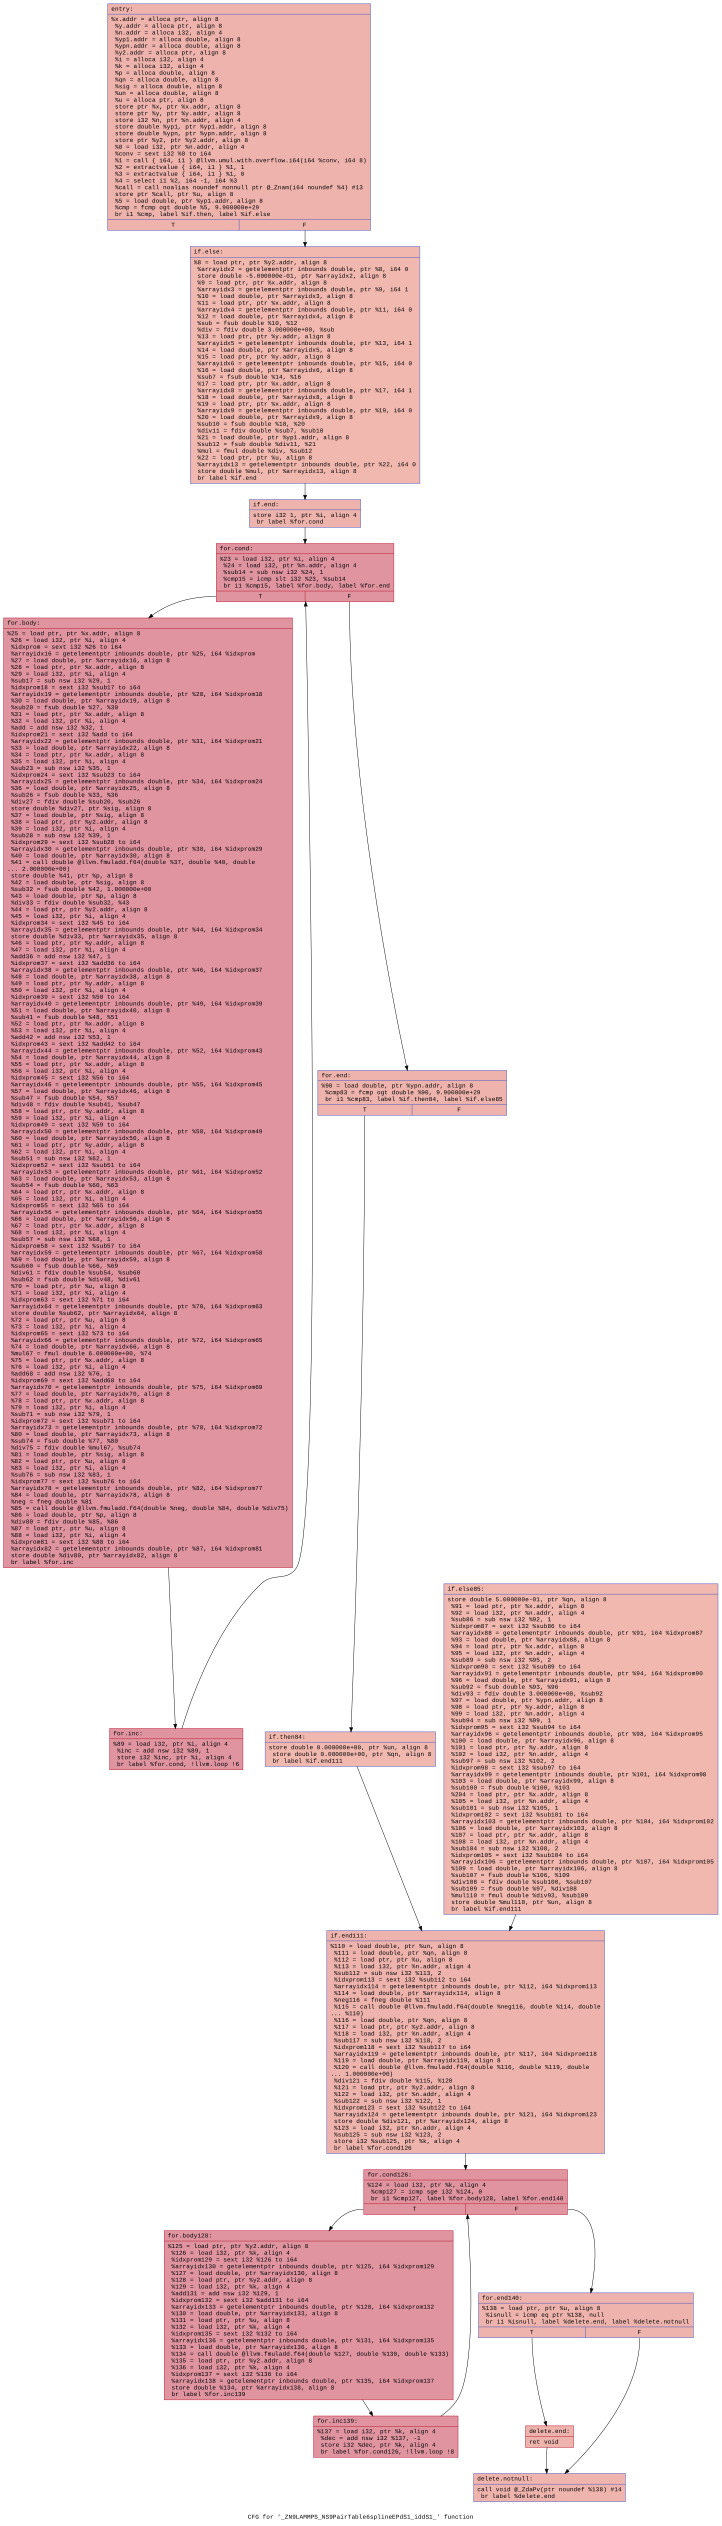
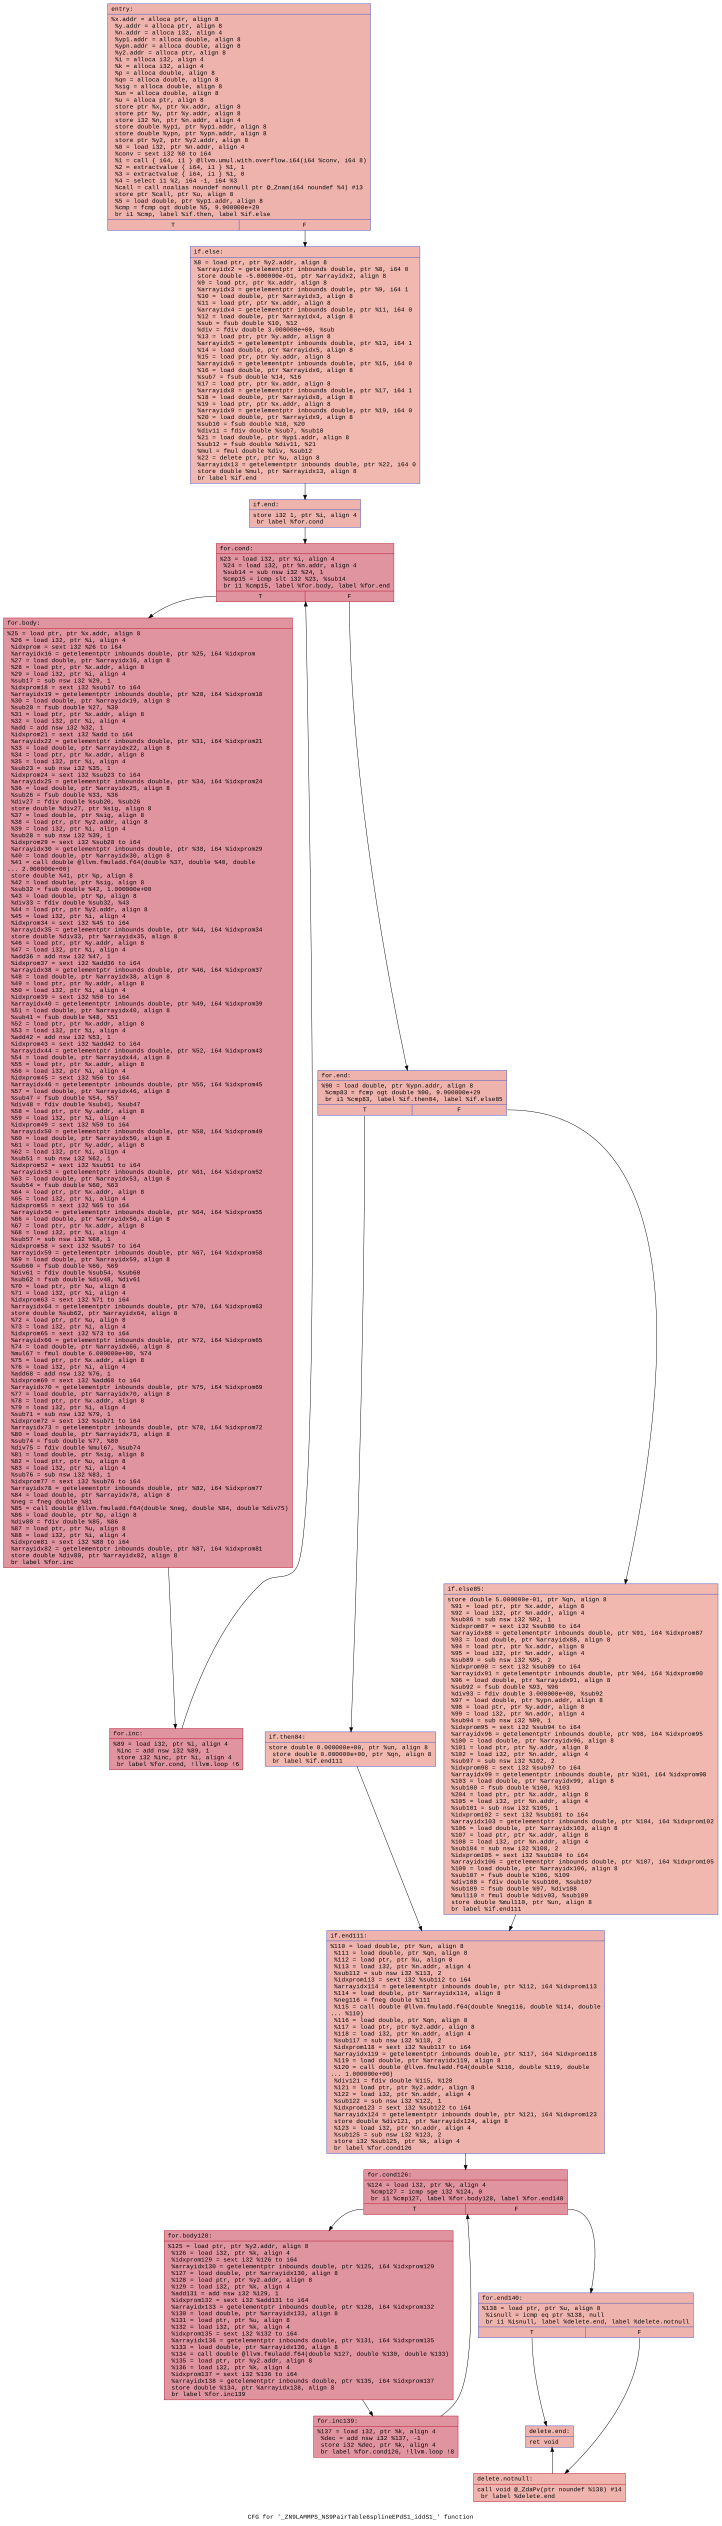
(253, 458) -> (257, 458)
none -> (655, 1306)
(550, 2437) -> (550, 2437)
(547, 2458) -> (553, 2463)
(550, 2488) -> (550, 2488)
